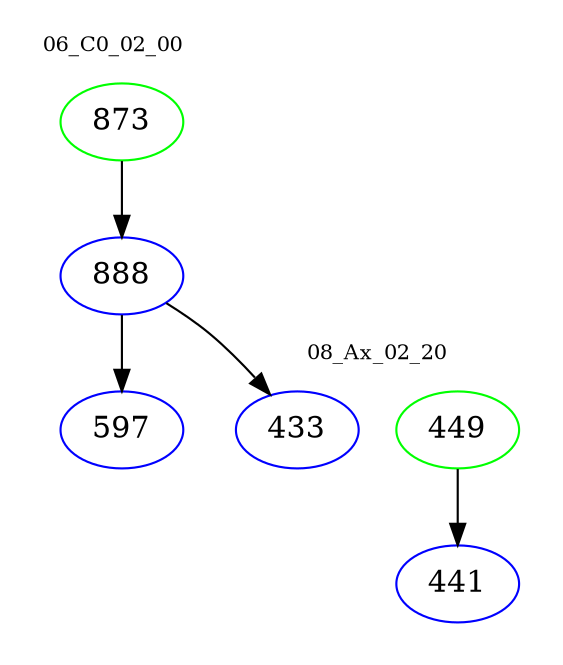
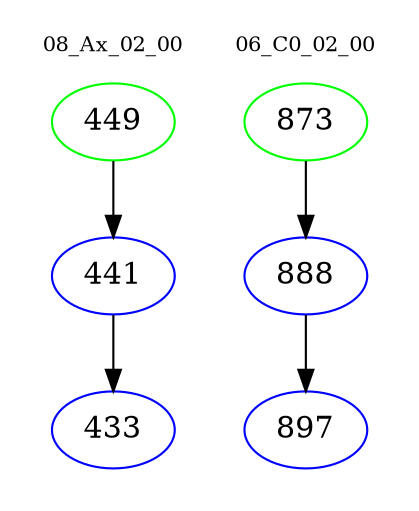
(378, 354) -> (113, 46)
(233, 355) -> (113, 342)
(122, 430) -> (306, 430)
